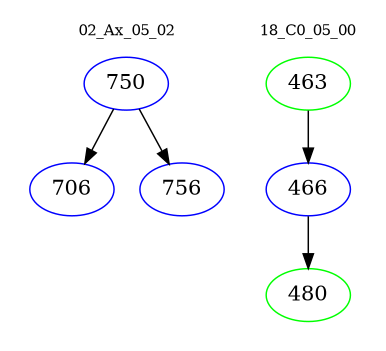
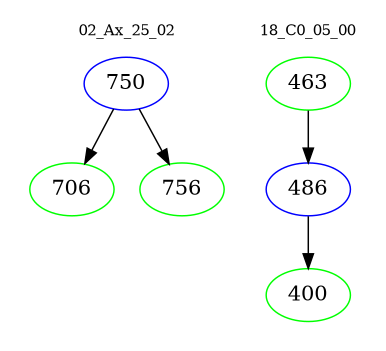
(127, 32) -> (127, 32)
(72, 189) -> (72, 189)
(182, 189) -> (182, 189)
(308, 189) -> (308, 189)
(308, 295) -> (308, 295)
